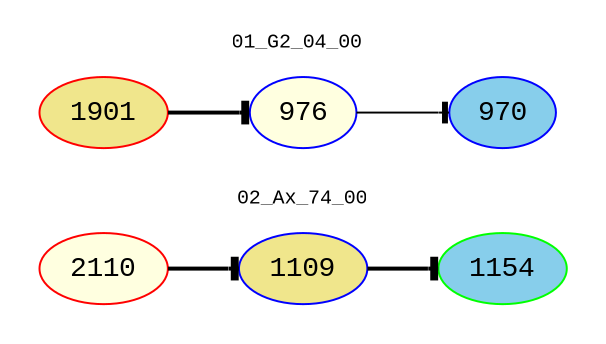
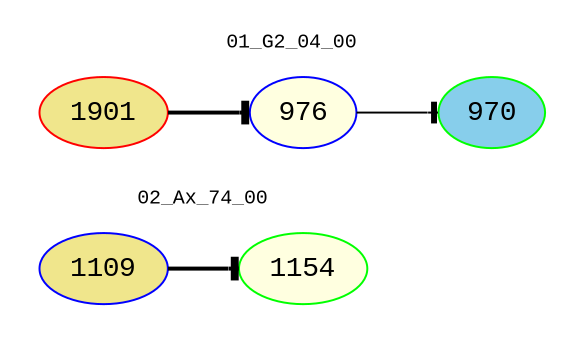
(503, 113) -> (492, 113)
(104, 269) -> none
(503, 269) -> (303, 269)
